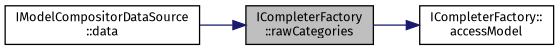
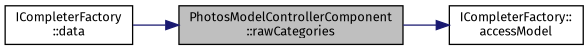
(102, 25) -> (69, 25)
(310, 25) -> (291, 25)
